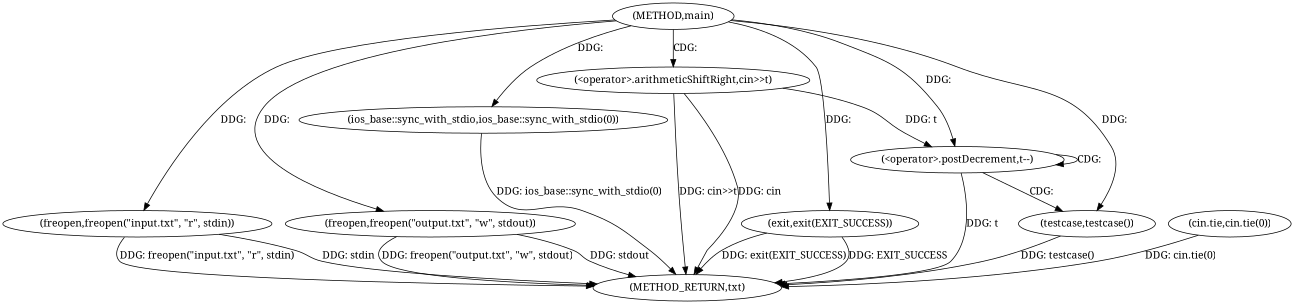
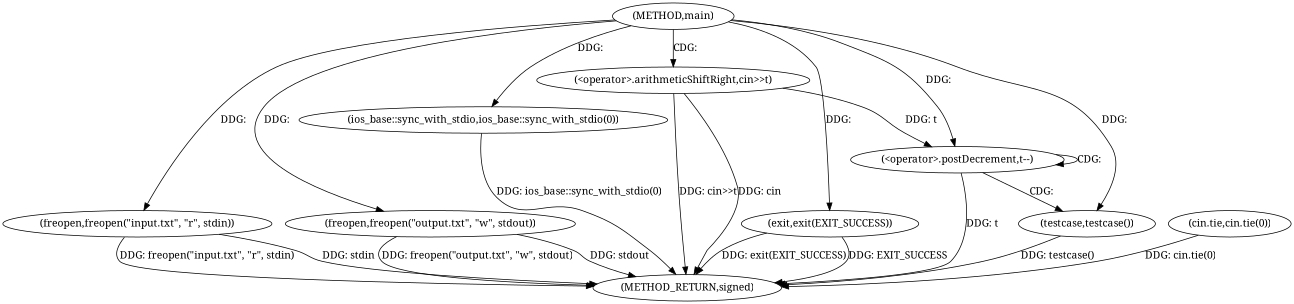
(687, 288) -> (687, 288)
